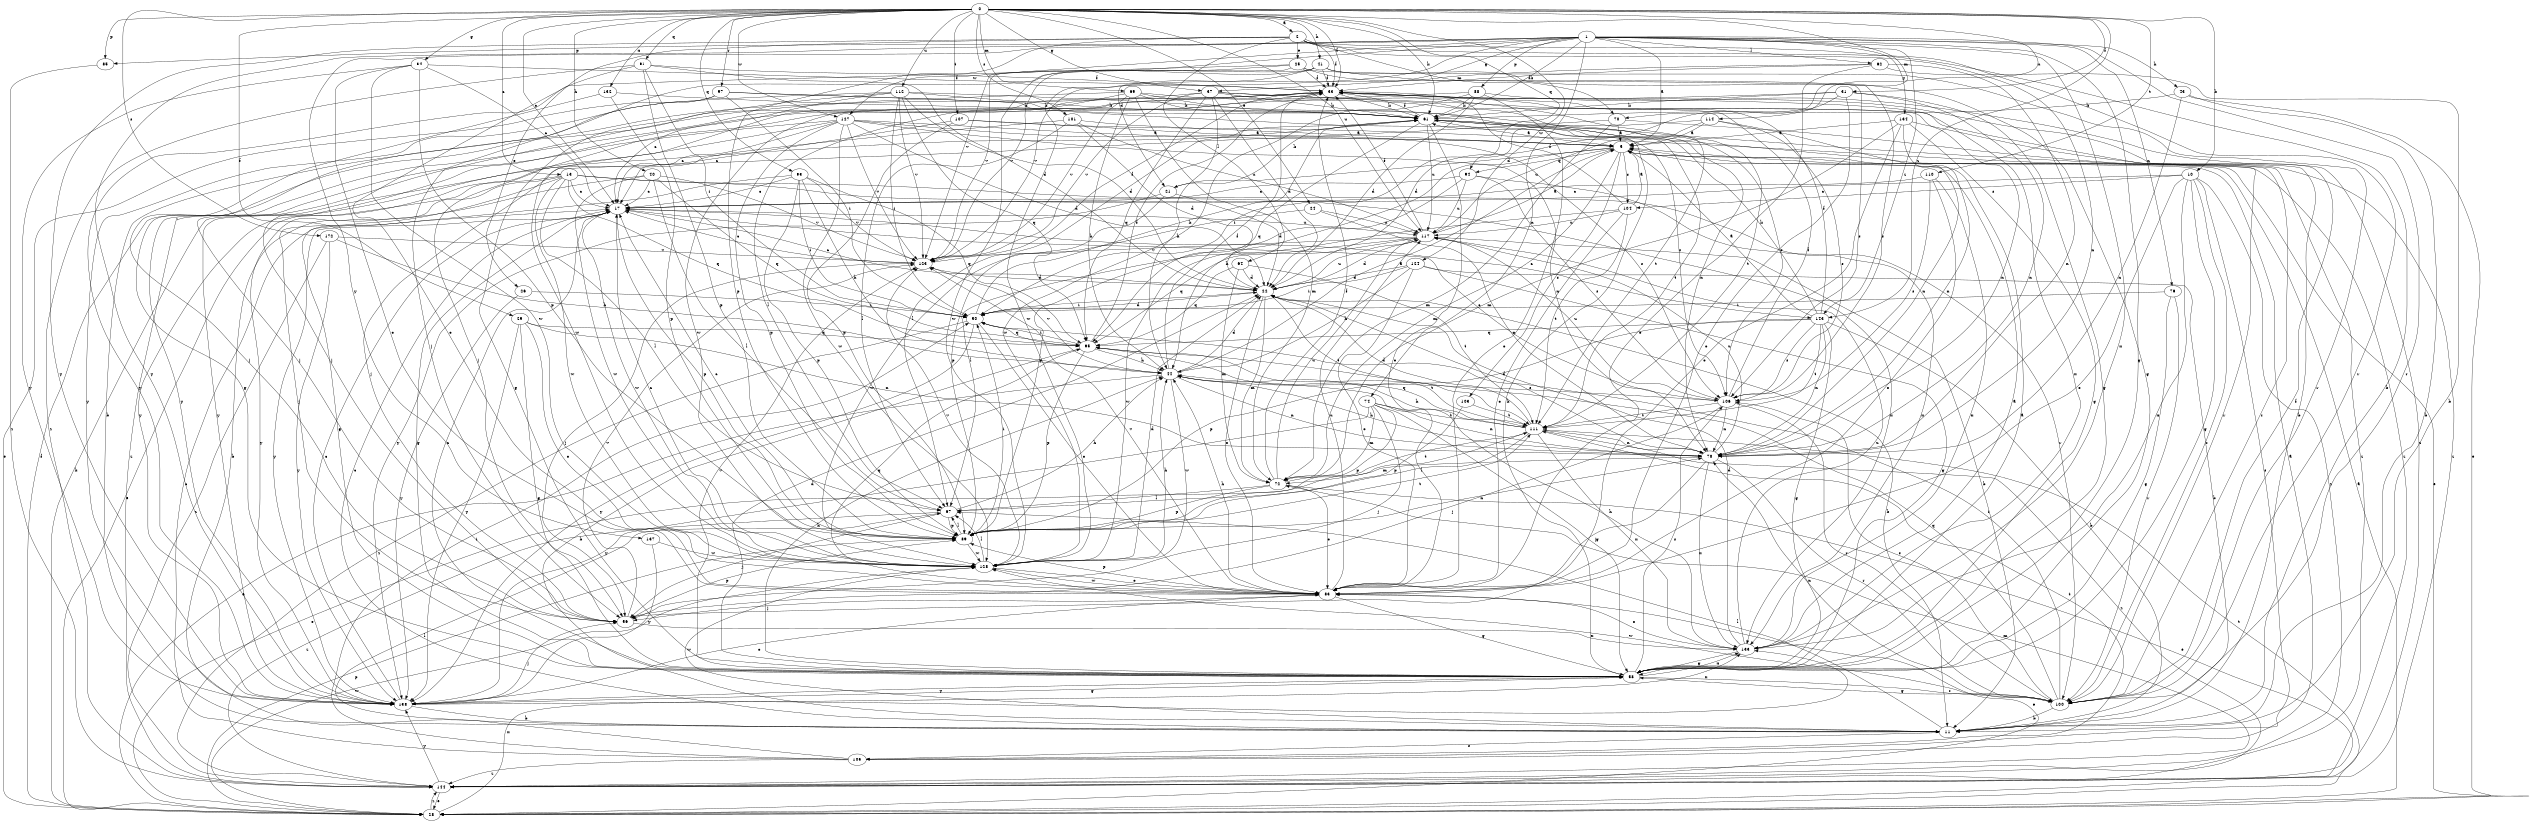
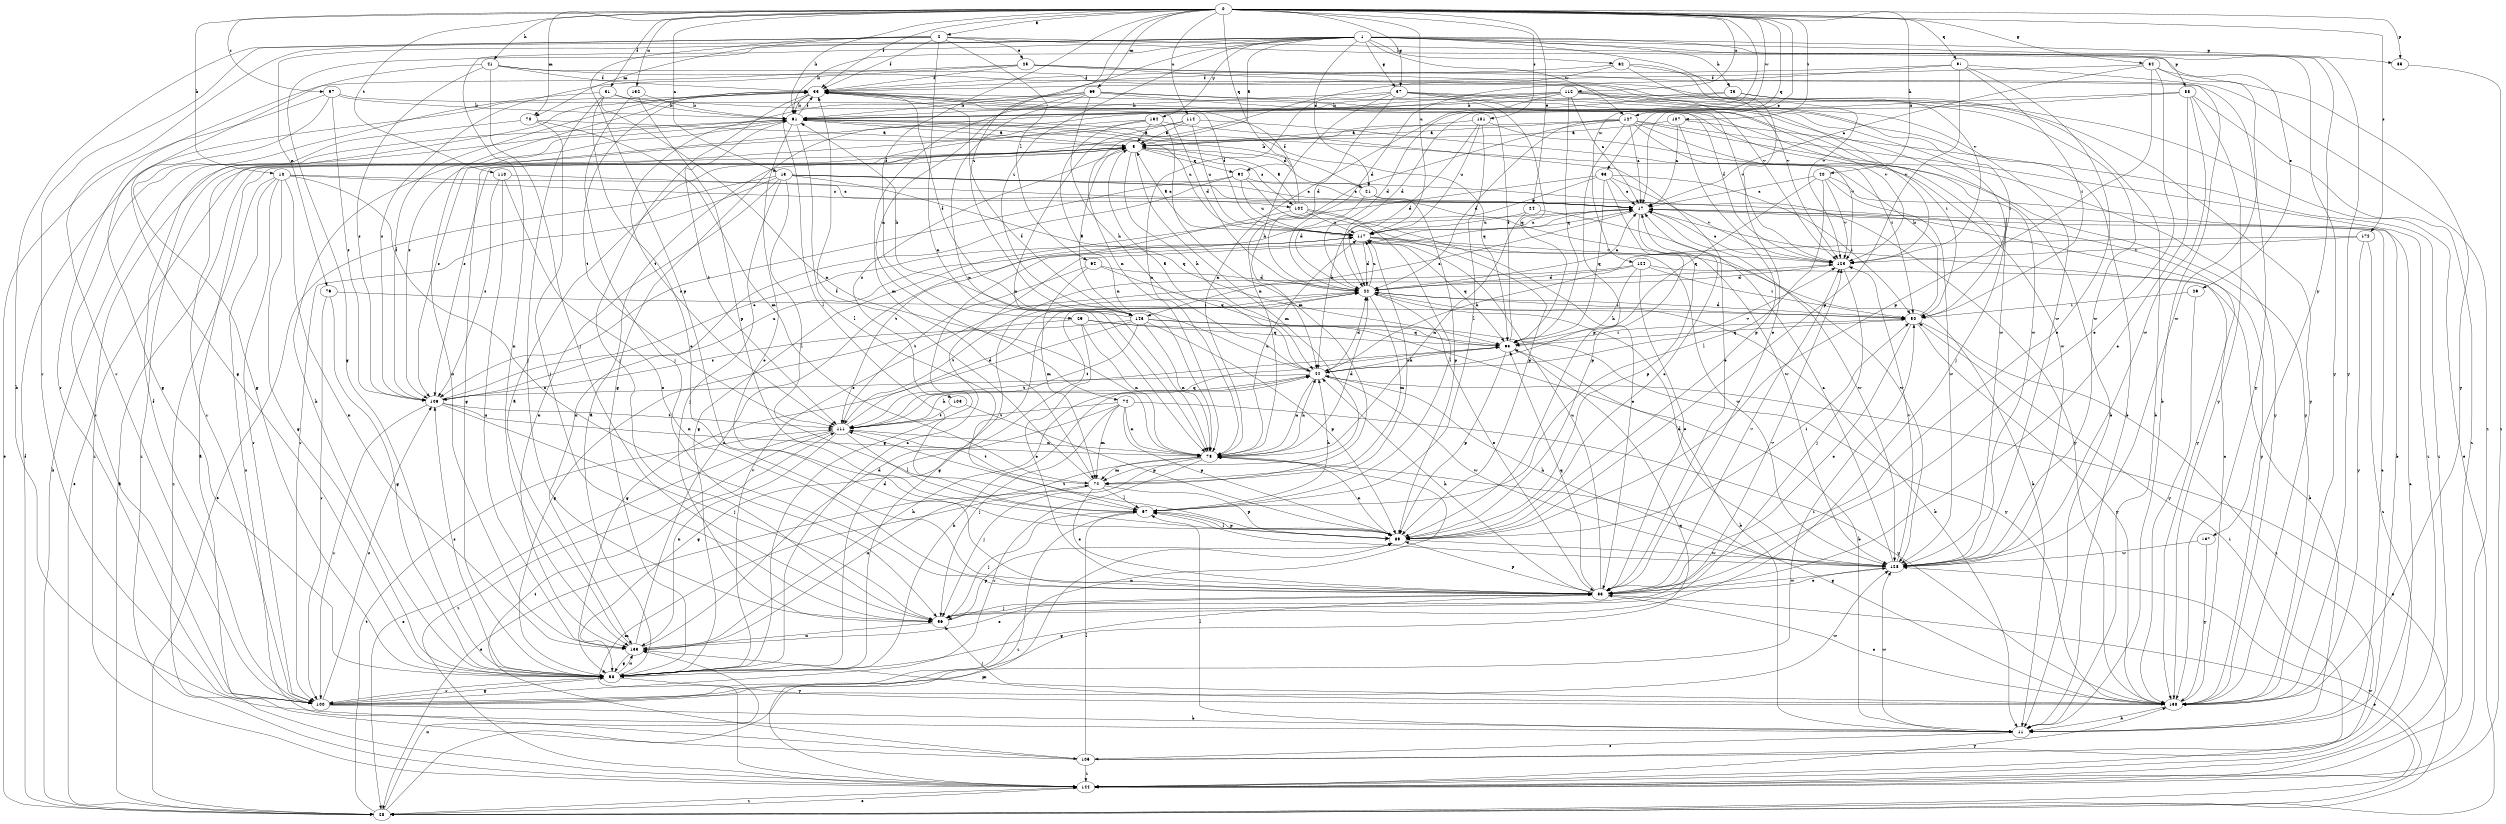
(1016, 691) -> (1708, 528)
